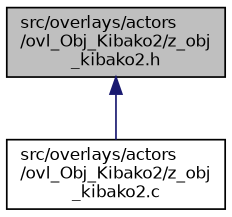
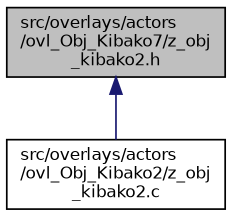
(116, 42) -> (116, 42)
